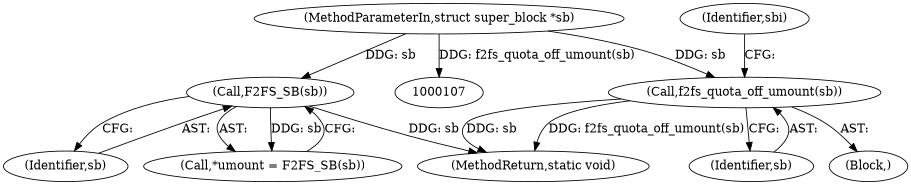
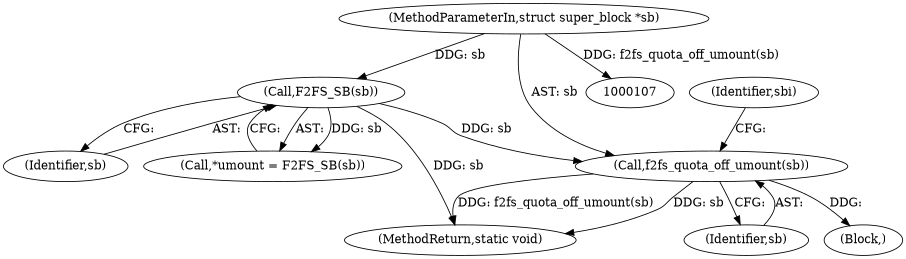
(700, 56) -> (555, 92)
(857, 129) -> (848, 203)
none -> (474, 140)
